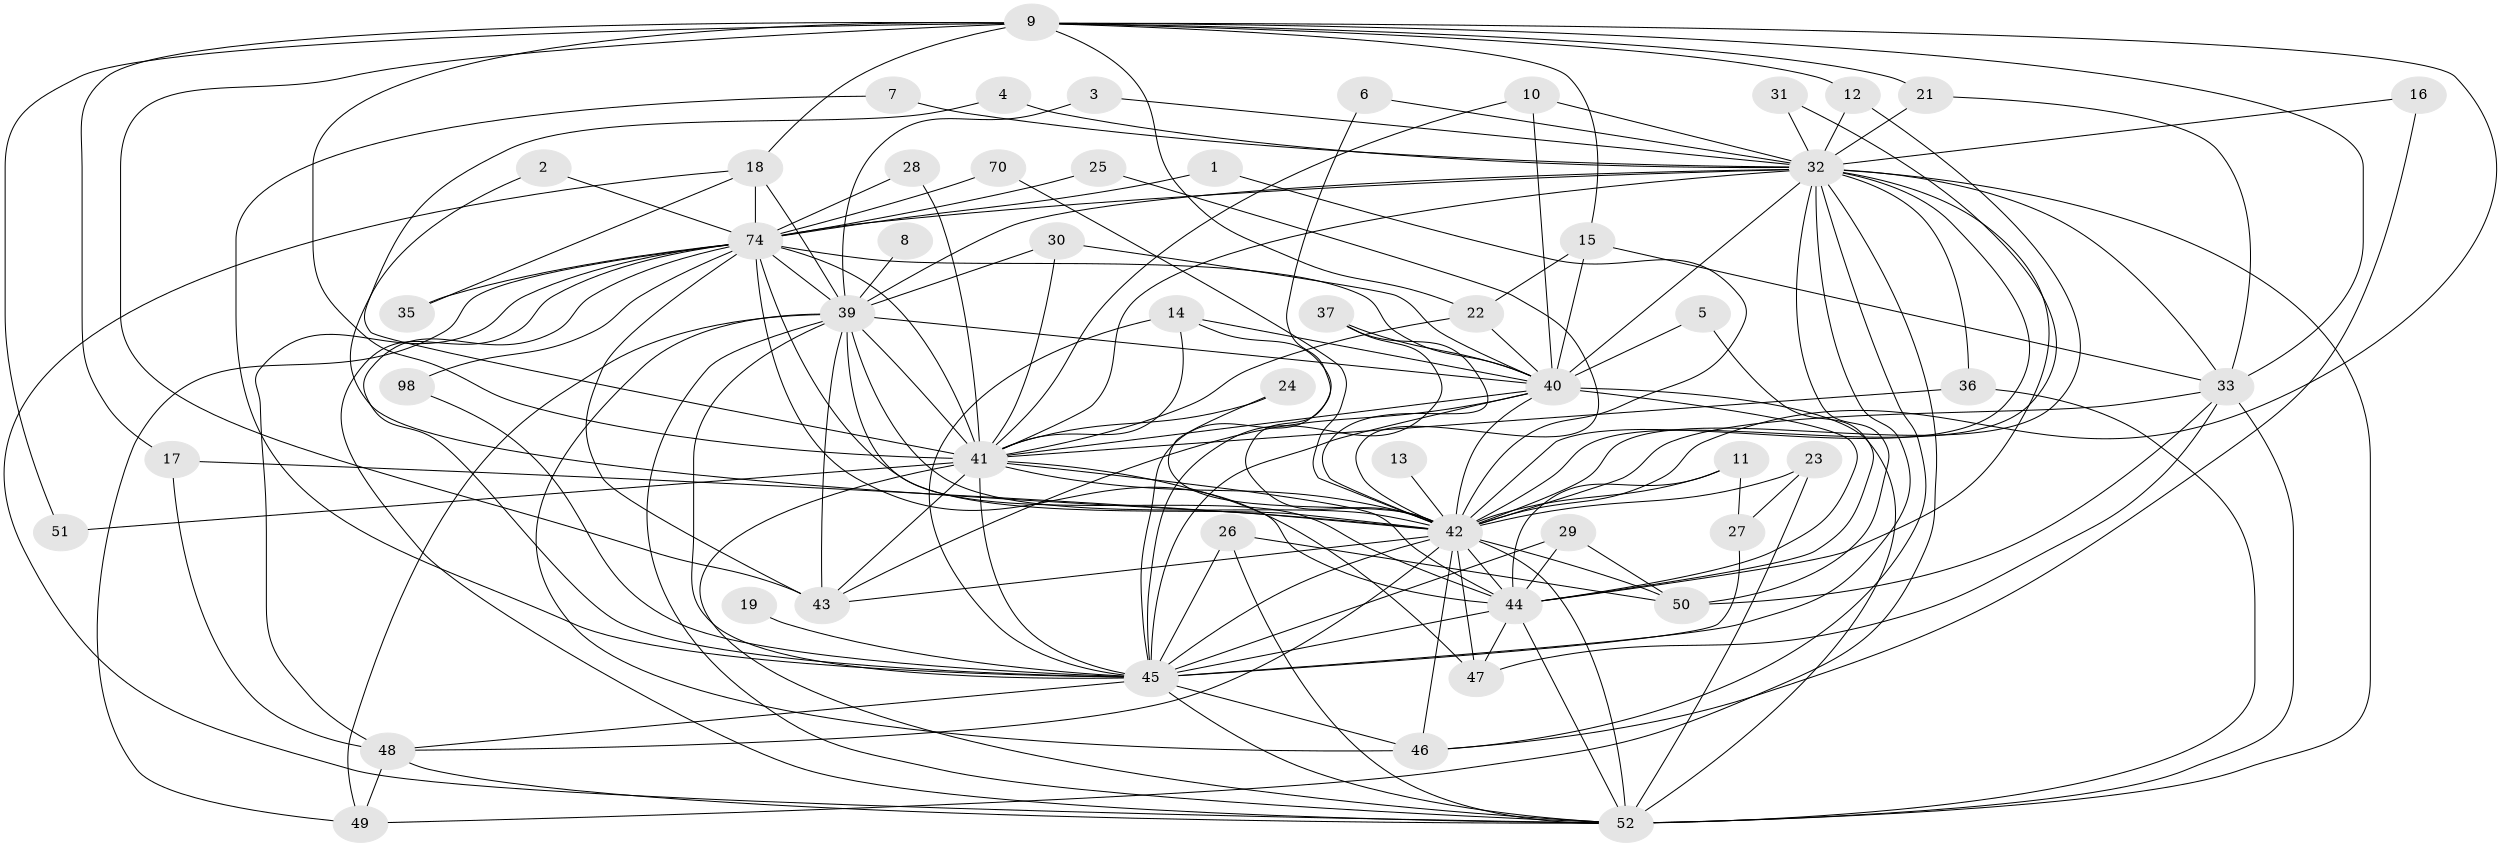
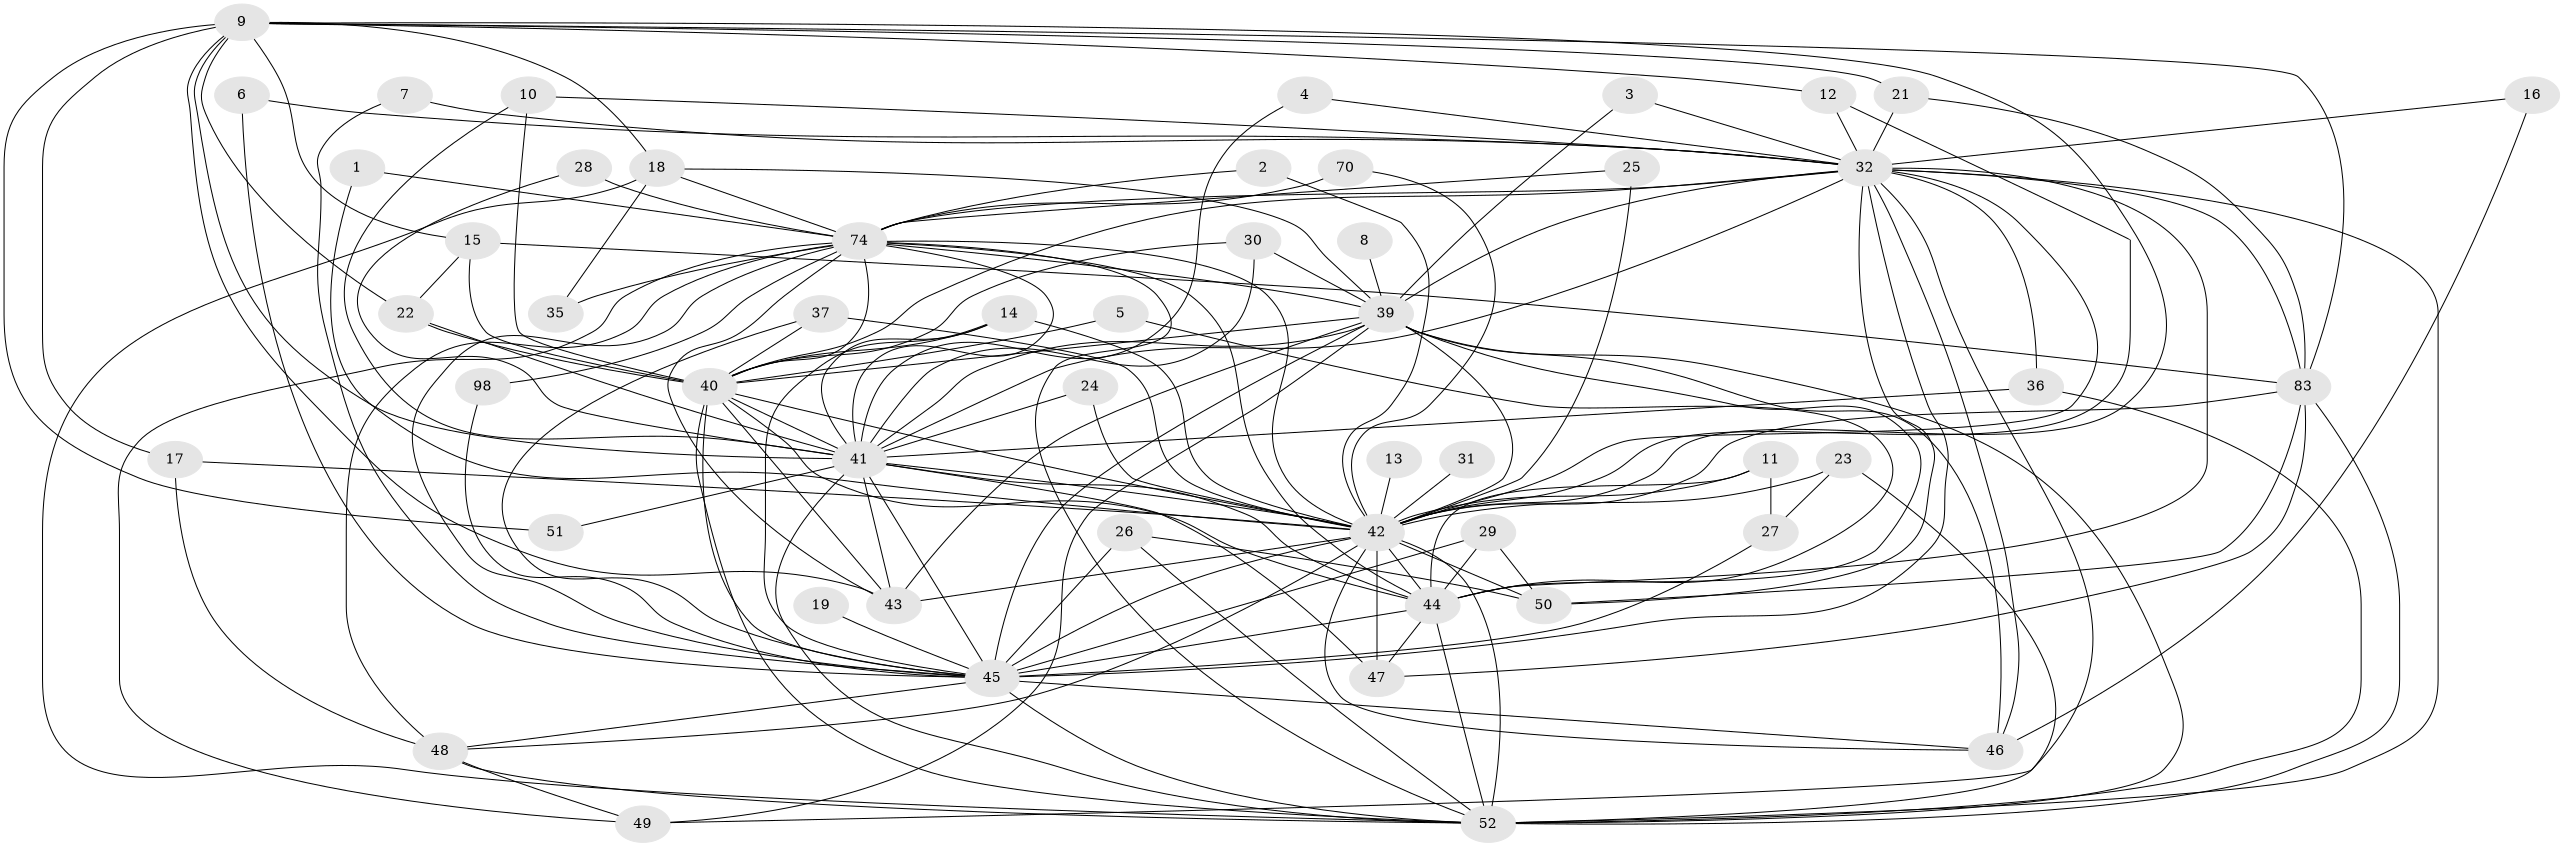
(1798, 132) -> none
(2227, 387) -> (2303, 387)
